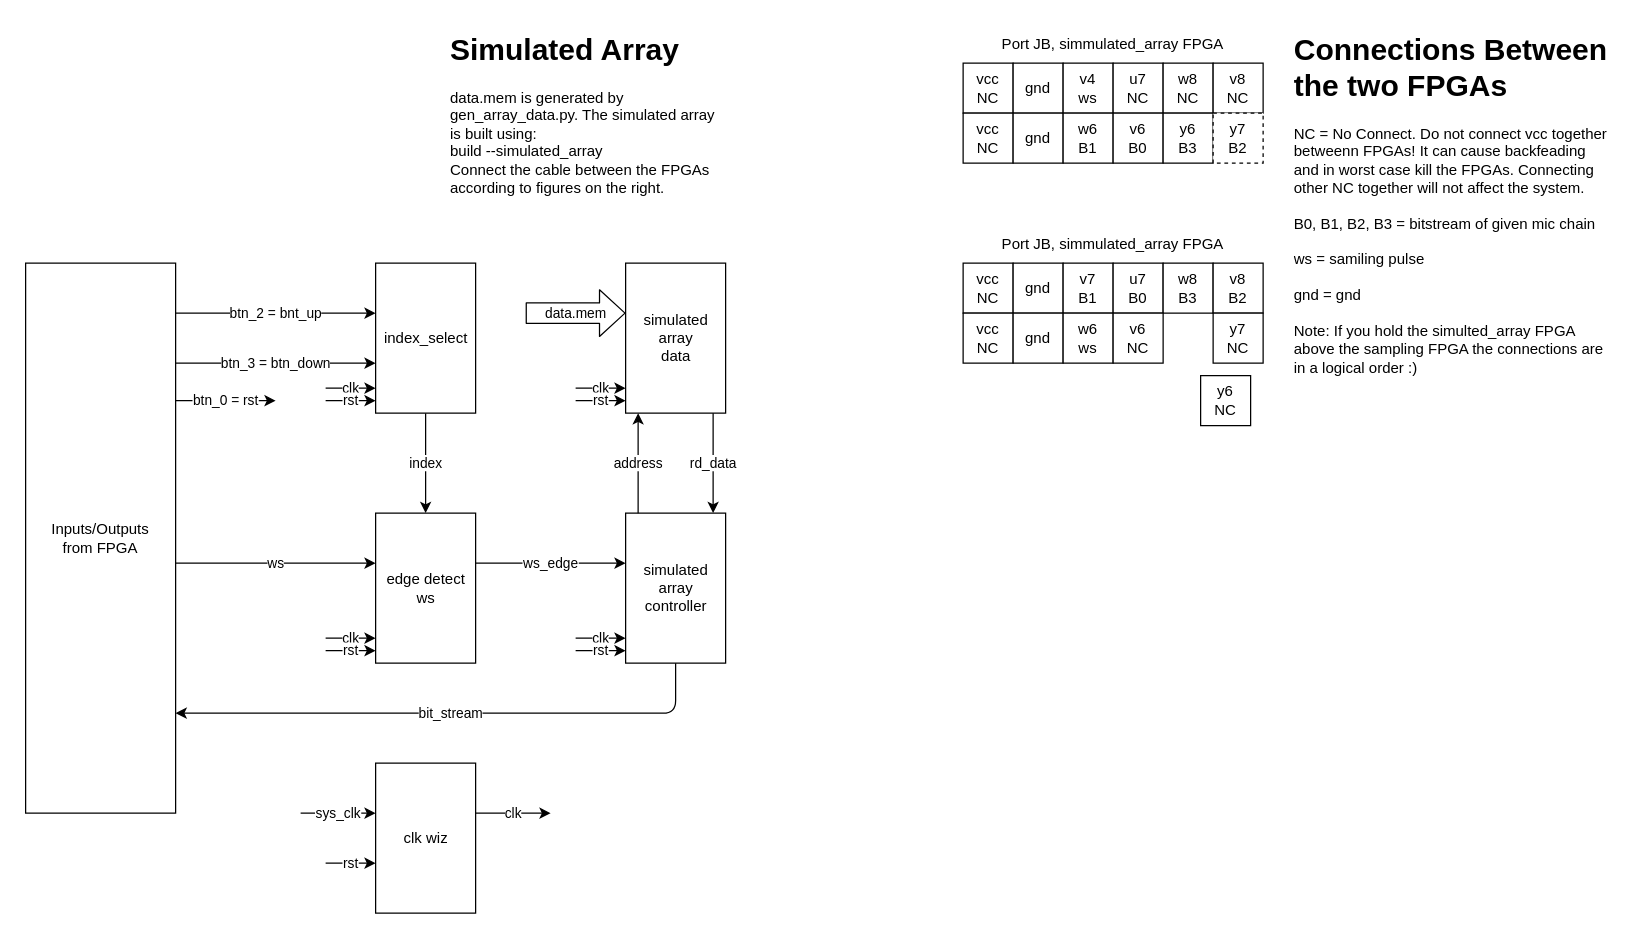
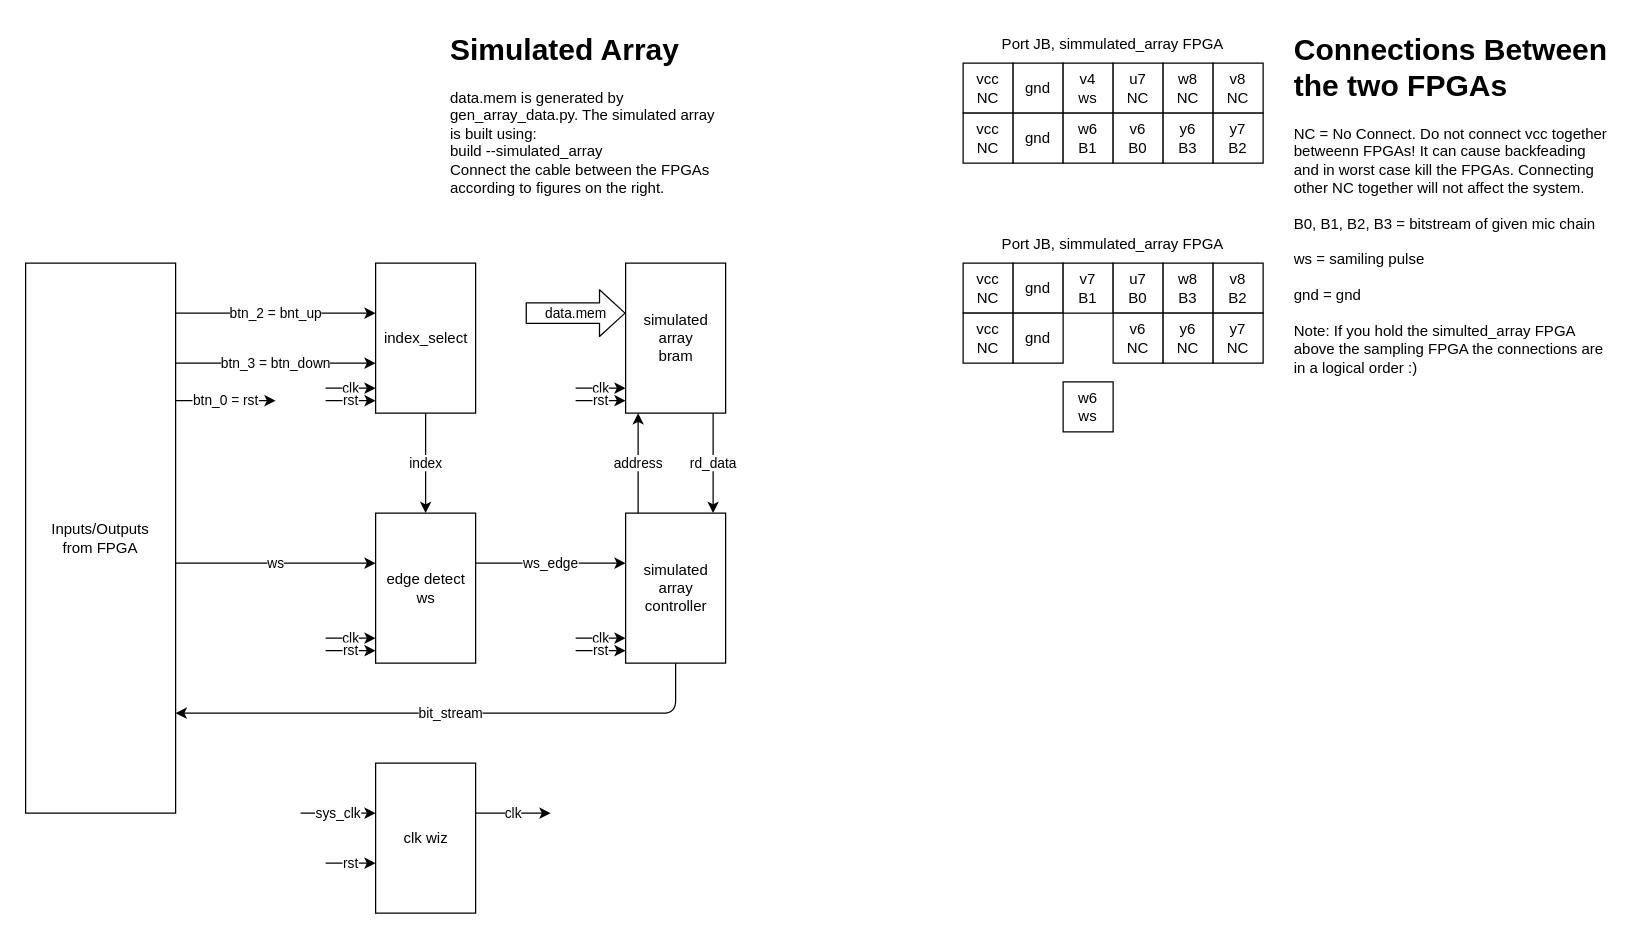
(1238, 138) -> (1238, 138)
(676, 338) -> (676, 338)
(1088, 338) -> (1088, 407)
(1226, 401) -> (1188, 338)
